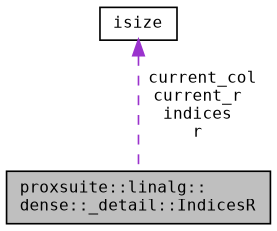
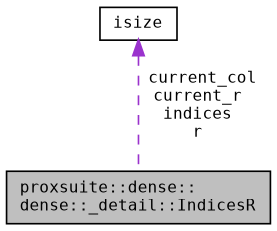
(138, 197) -> (138, 197)
